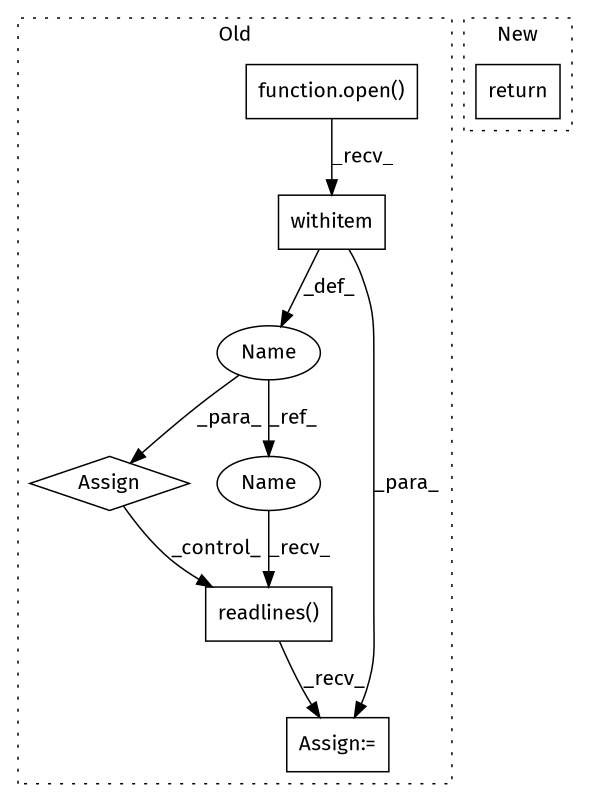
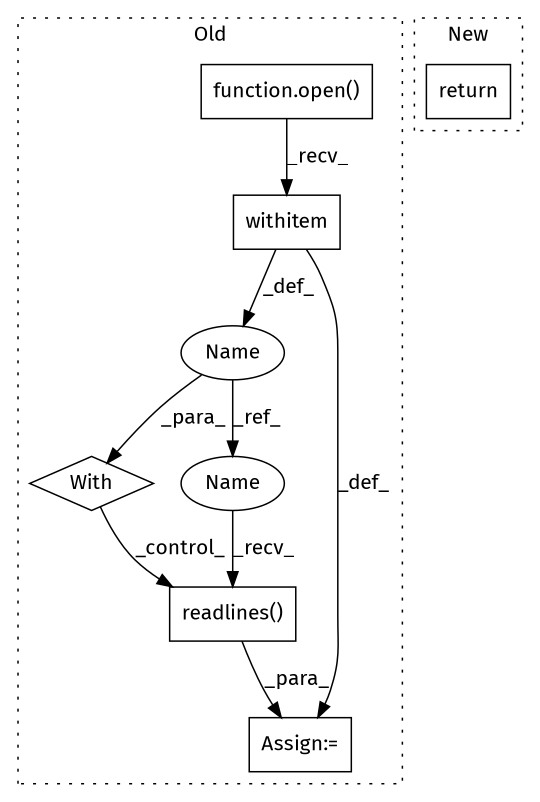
(110, 483) -> (92, 483)
(407, 483) -> (364, 483)
(335, 679) -> (297, 679)
